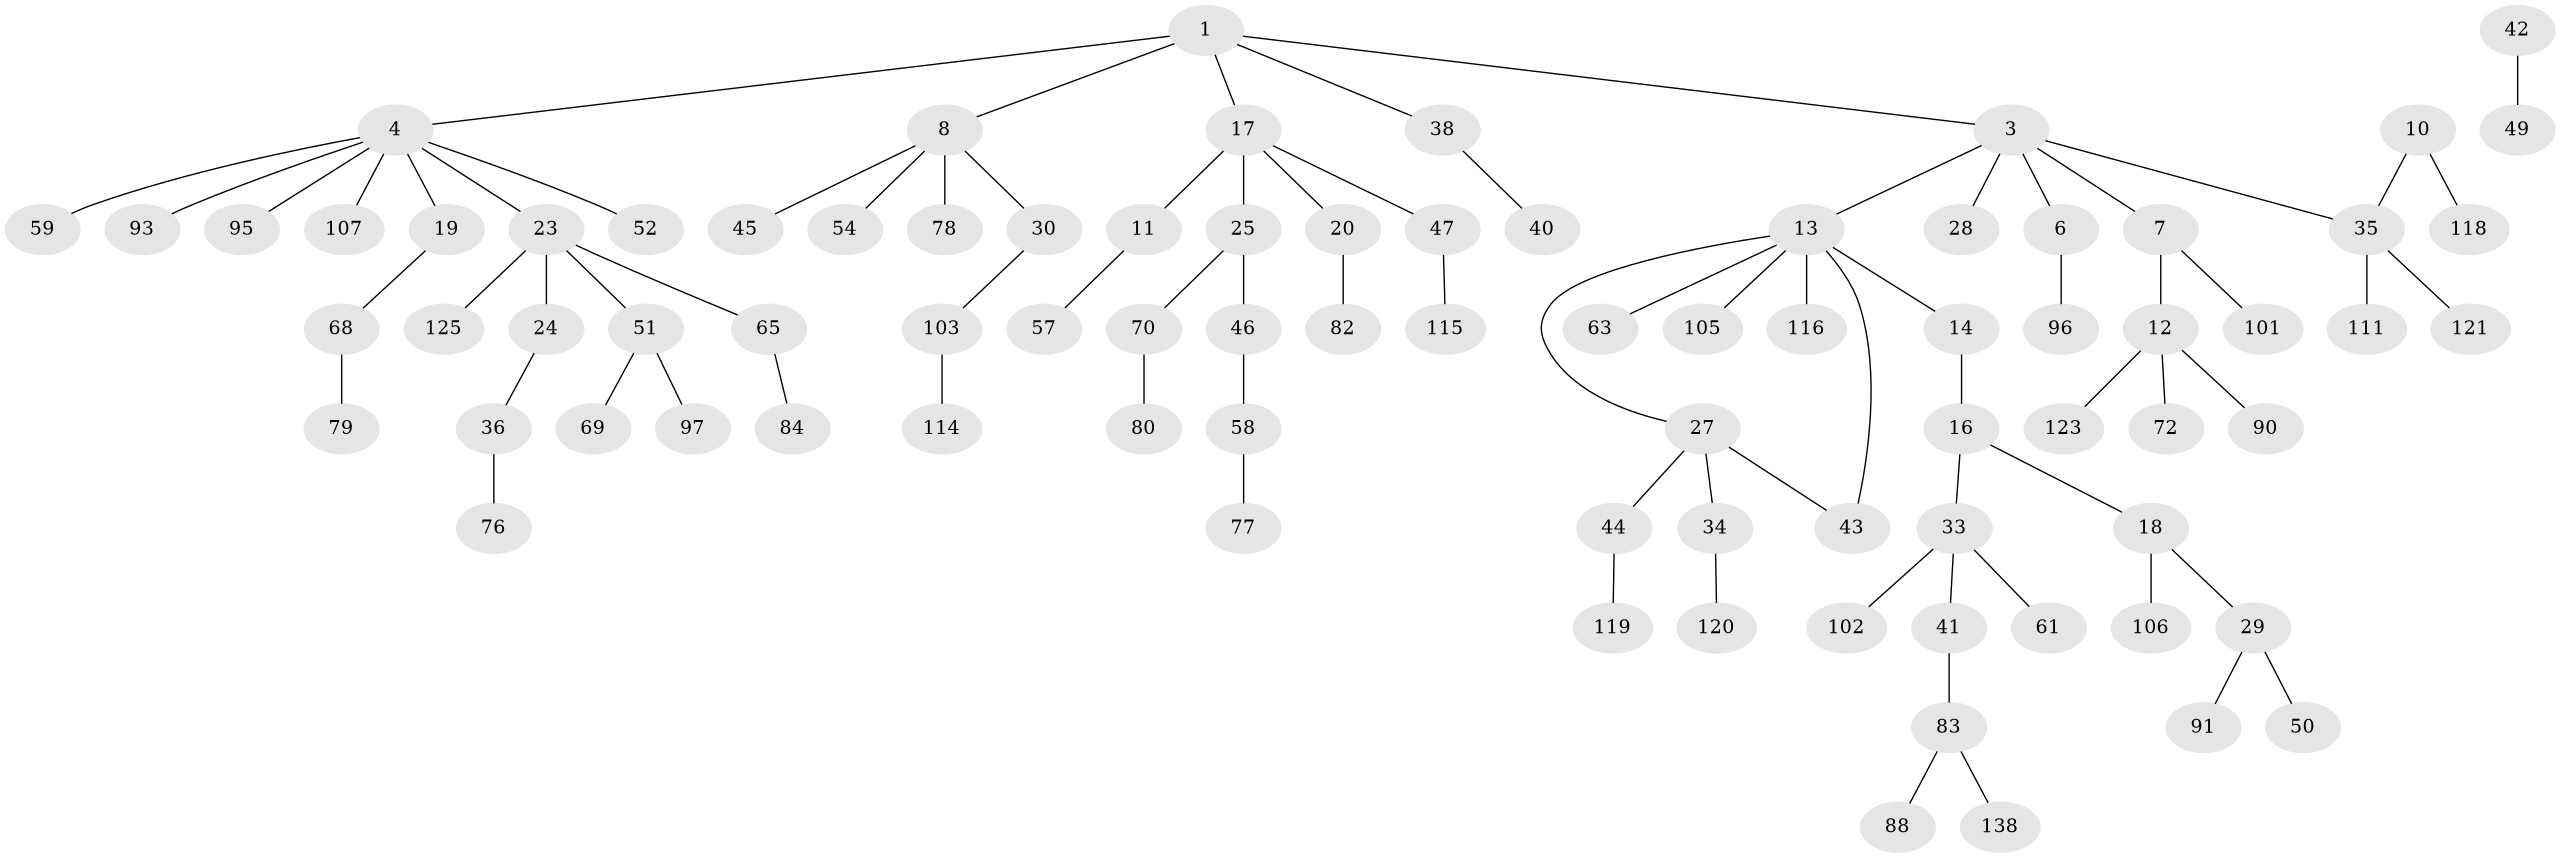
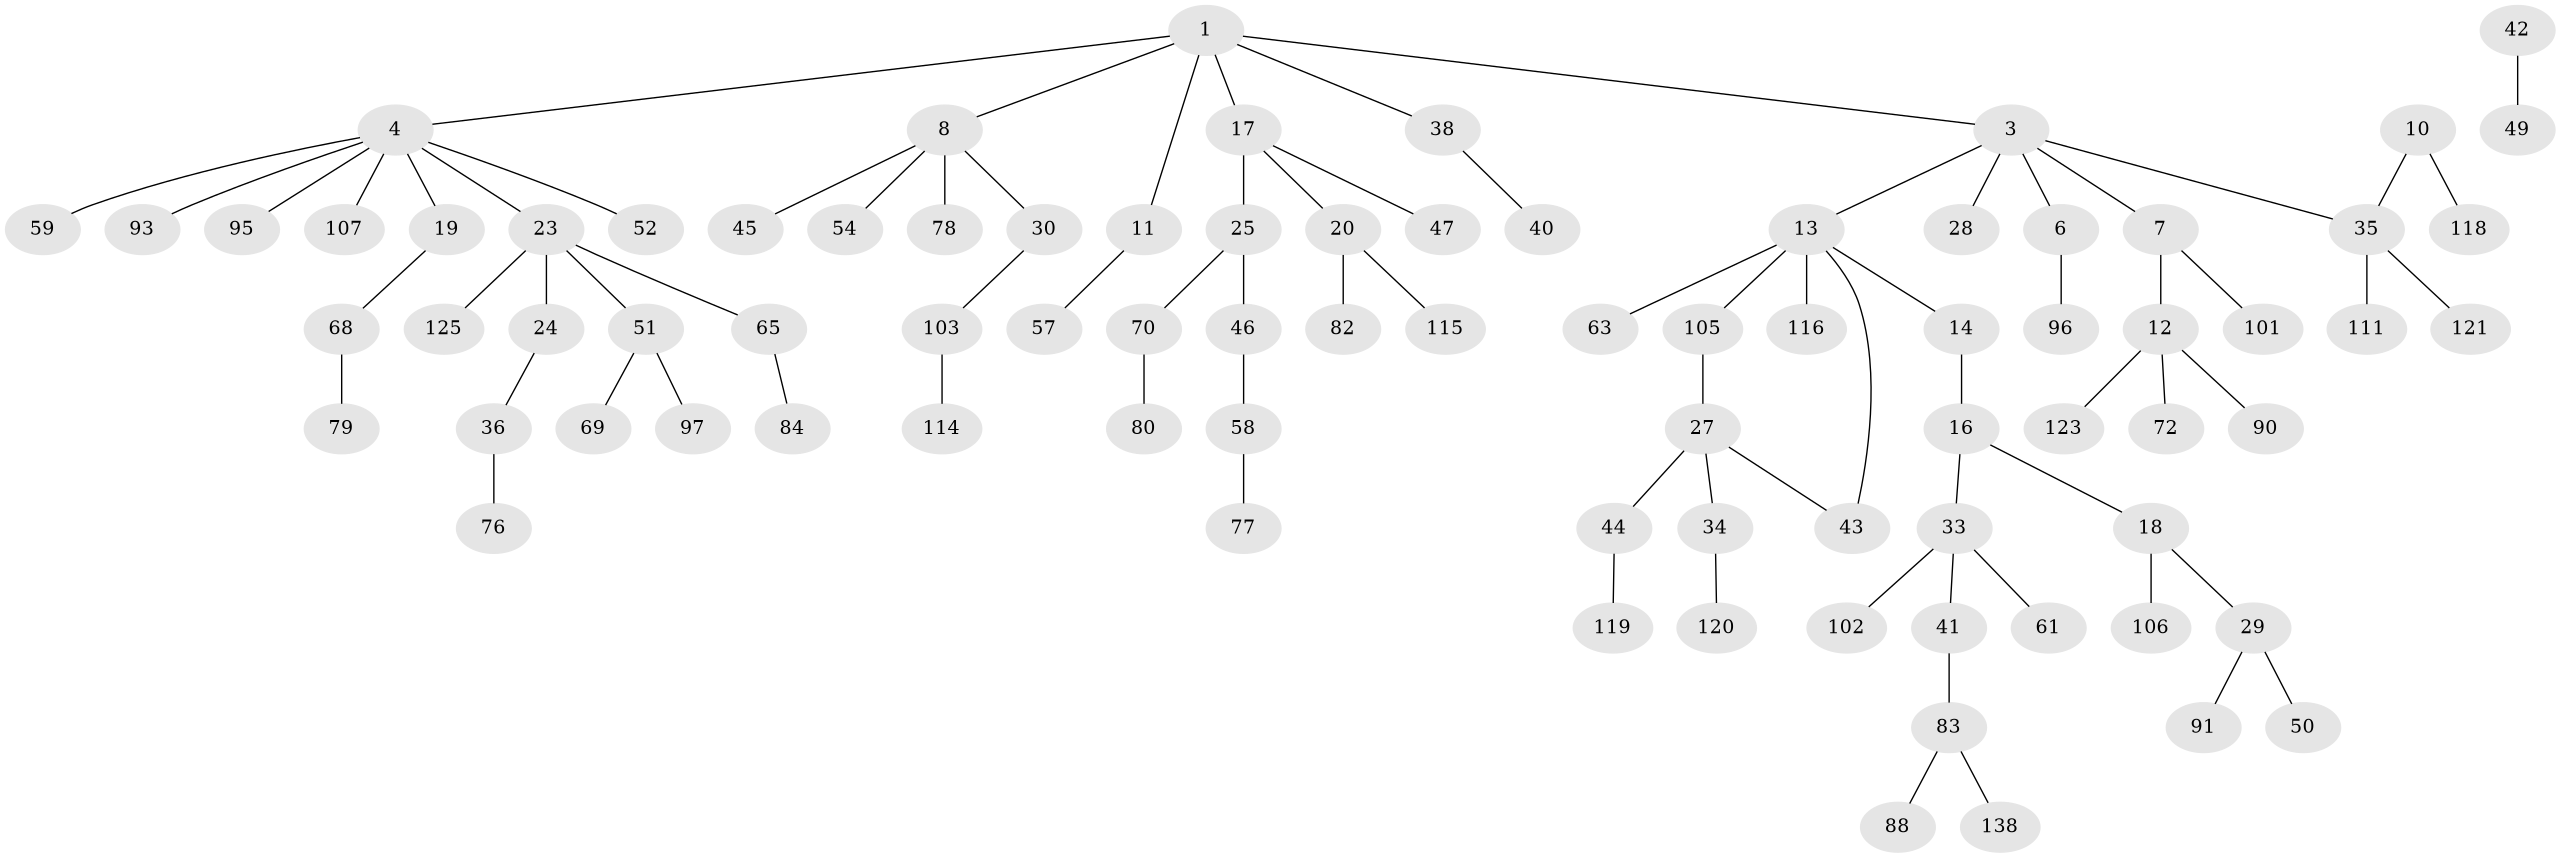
(1194, 180) -> (1175, 130)
(1444, 280) -> (1394, 279)
(1566, 291) -> (1703, 379)
